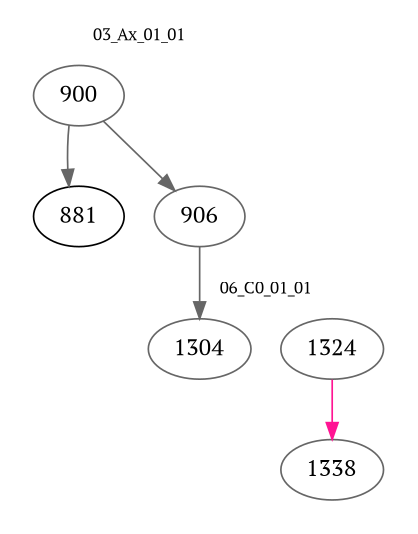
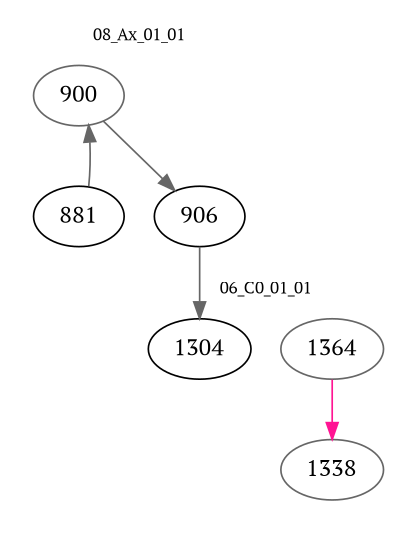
(139, 36) -> (139, 36)
(68, 147) -> (90, 164)
(200, 216) -> (200, 216)
(200, 349) -> (200, 349)
(332, 349) -> (332, 349)
